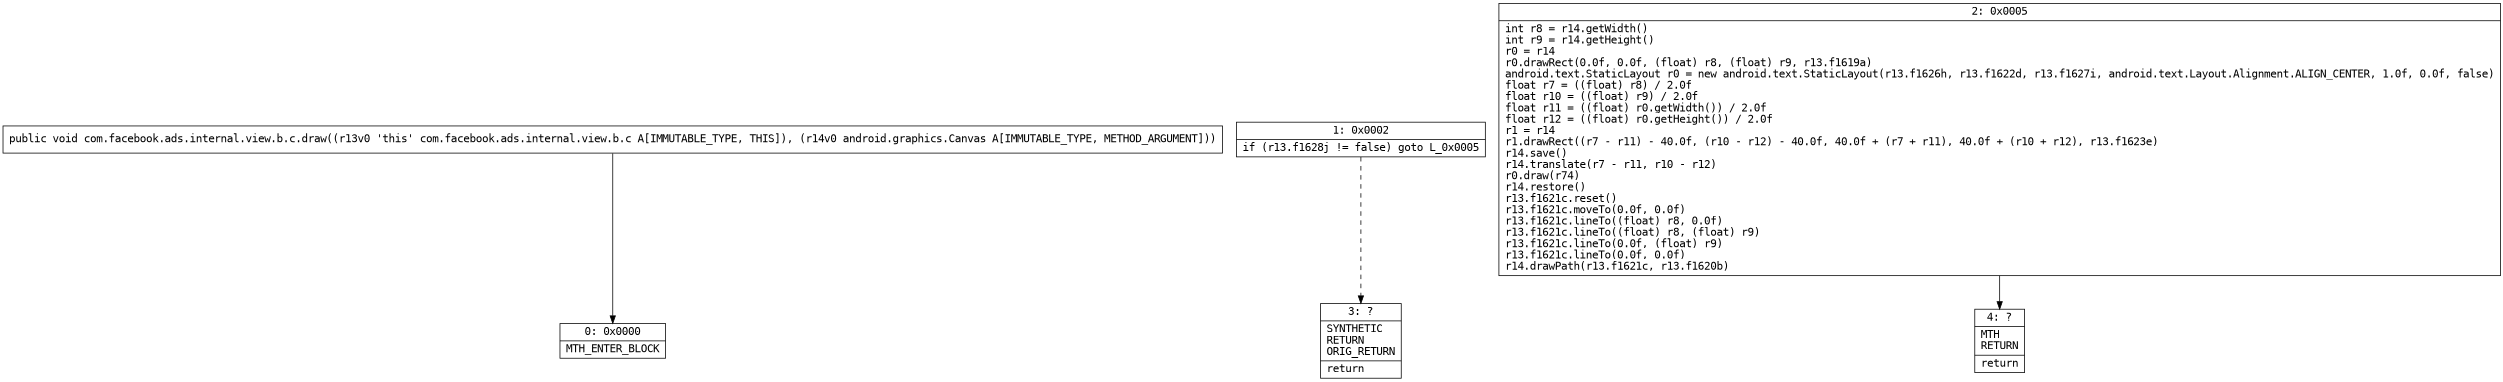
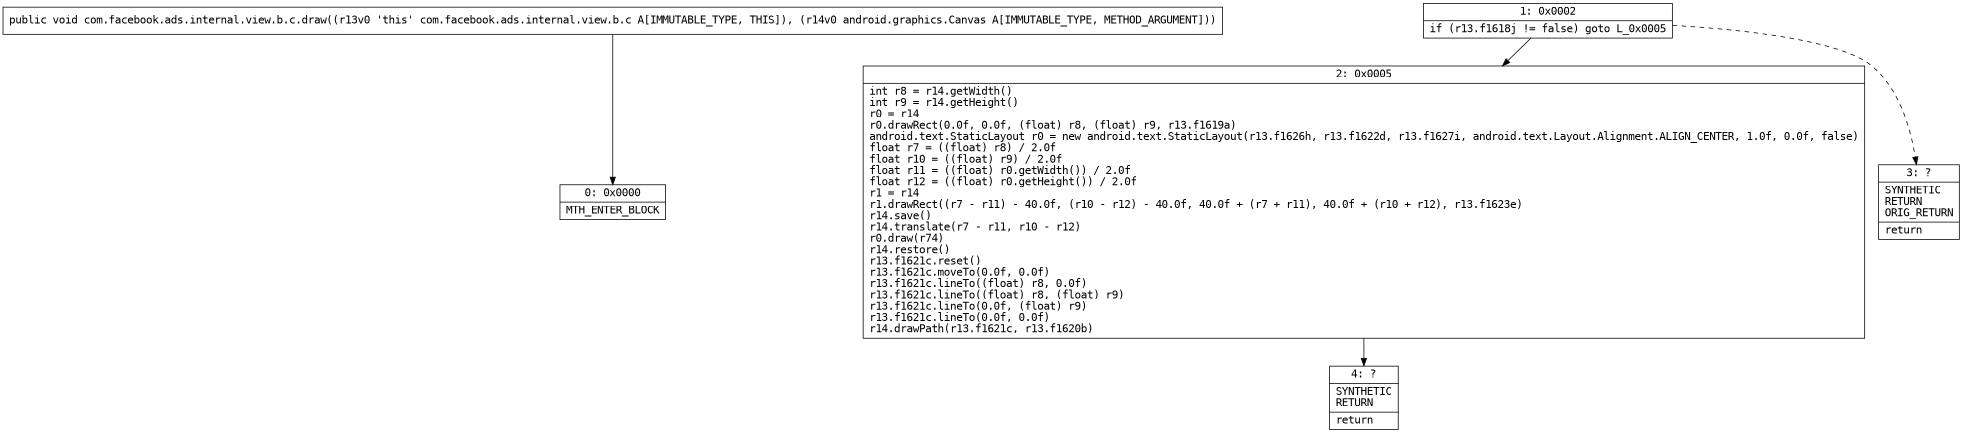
none -> (1519, 49)
(1361, 148) -> (1548, 29)
(1990, 335) -> (1364, 392)
